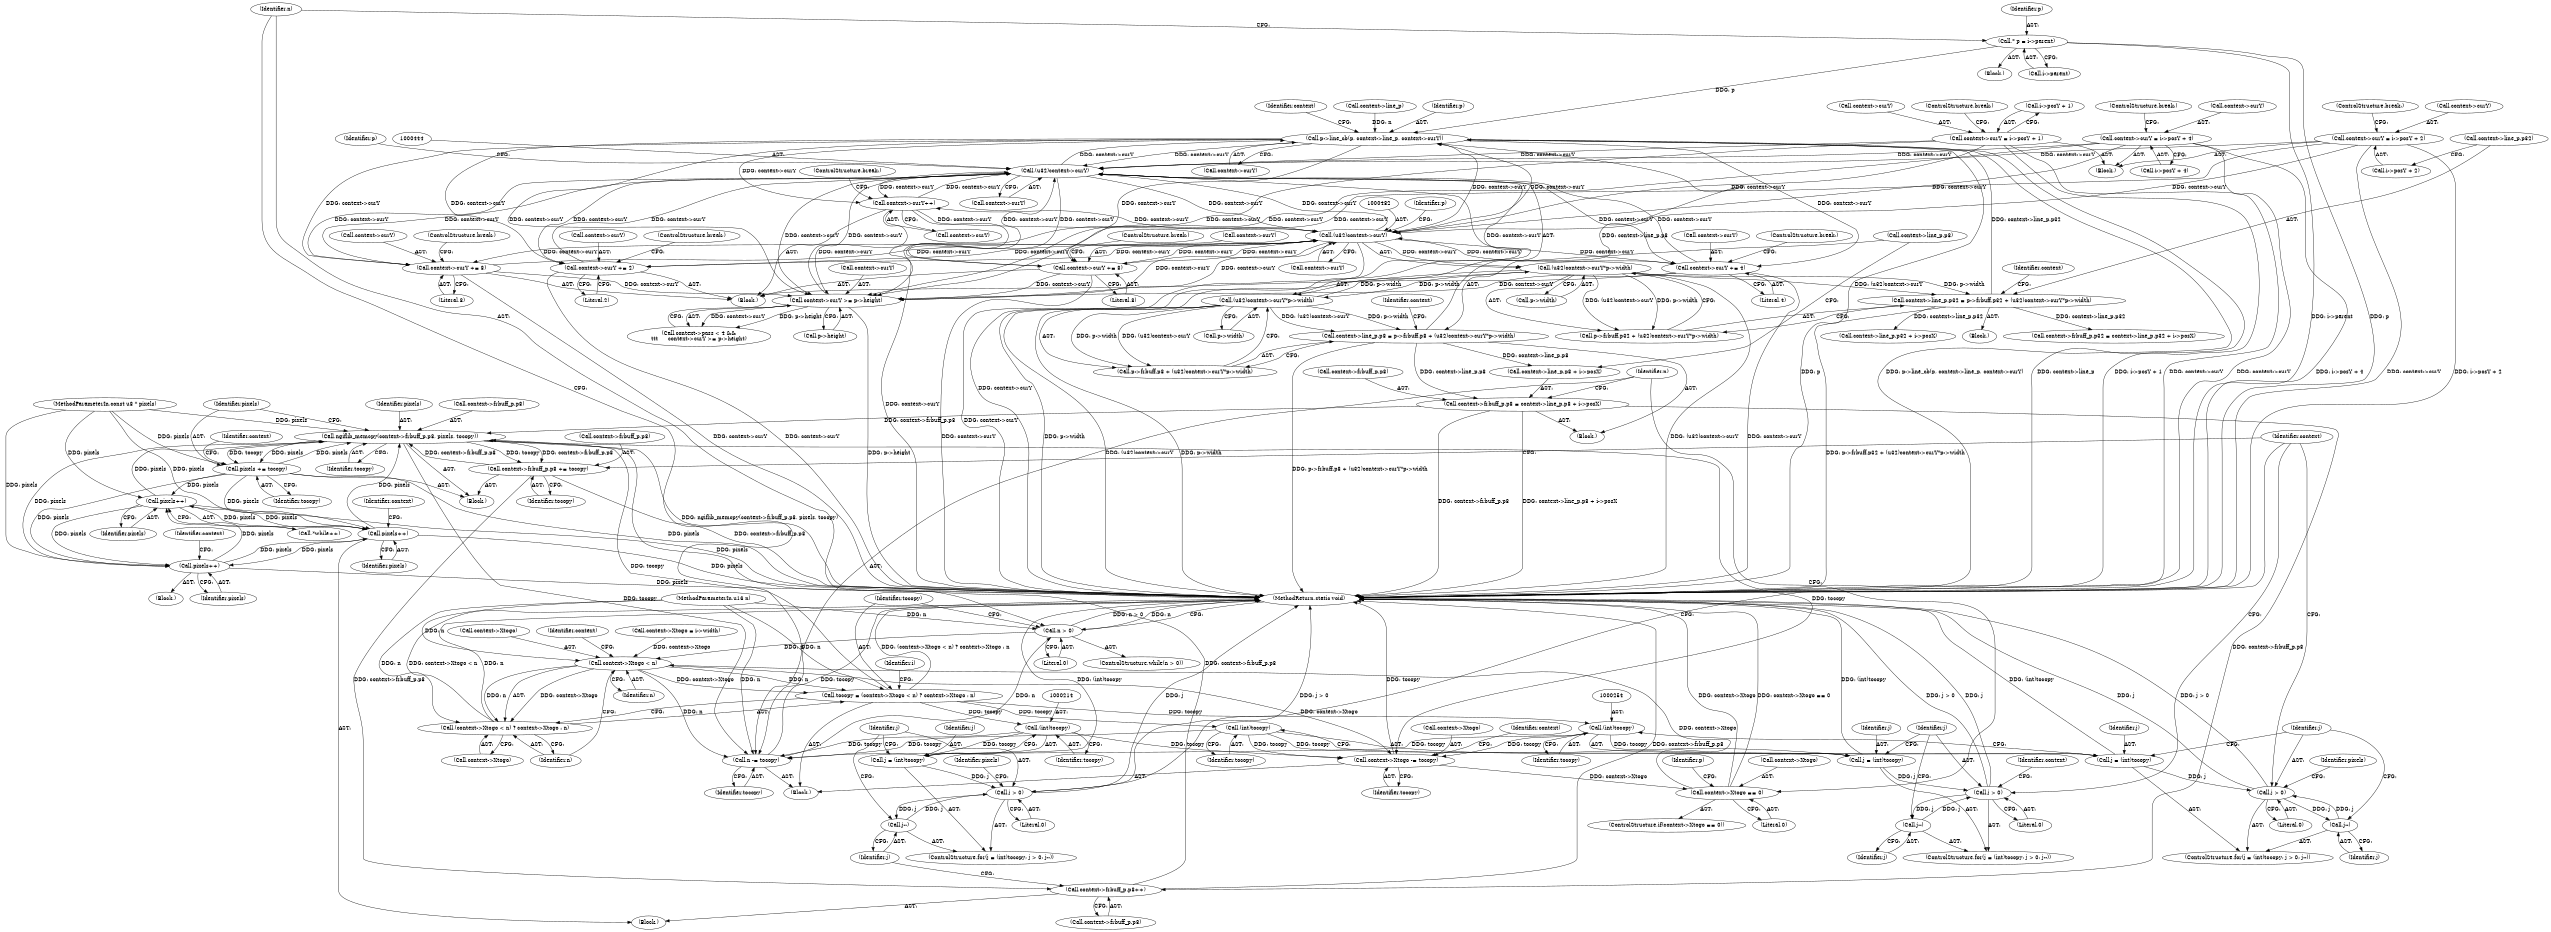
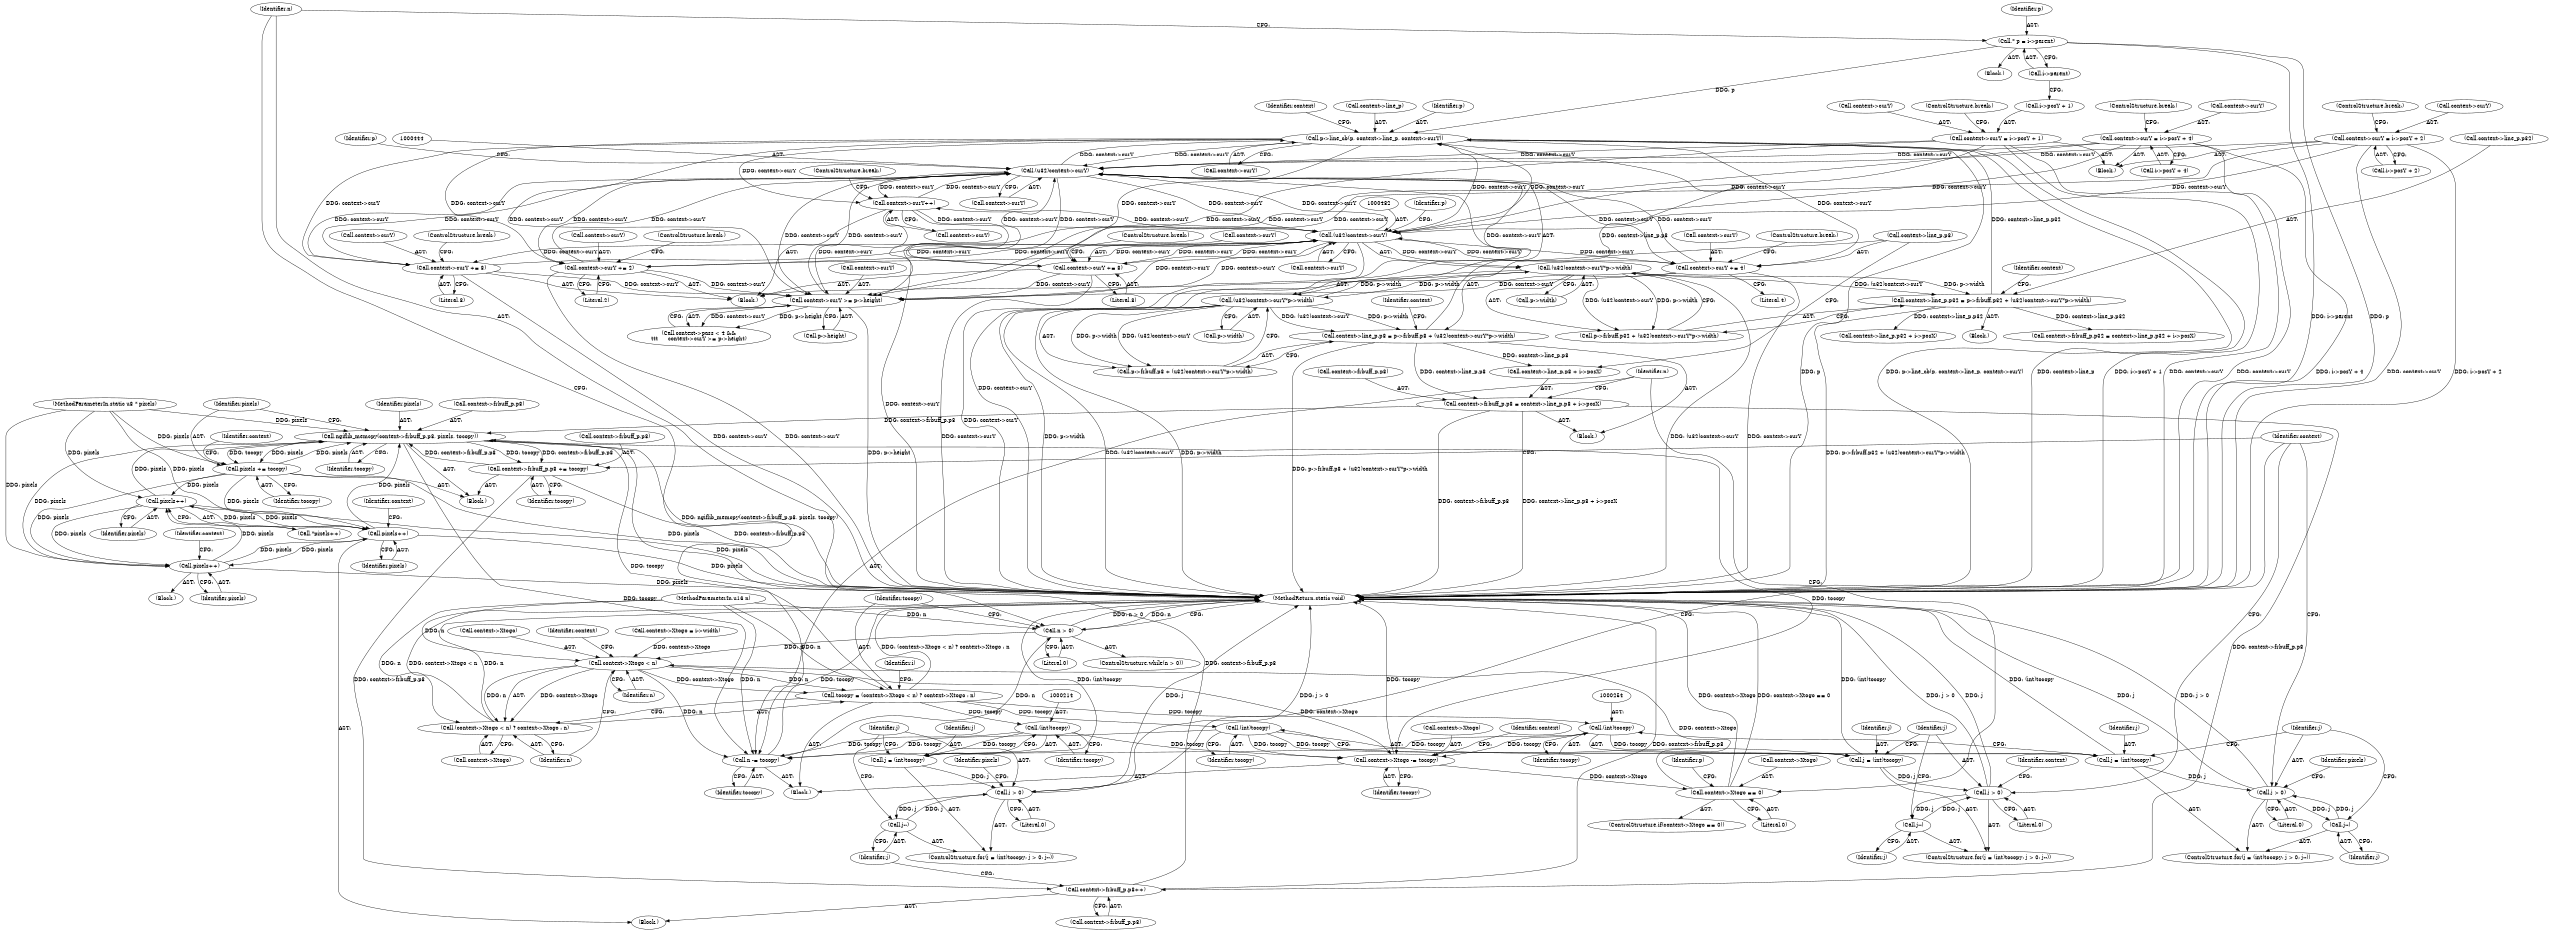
(1382, 123) -> (1382, 123)
(2022, 124) -> (2049, 88)
(2446, 154) -> (2392, 153)
(1770, 283) -> (1826, 260)
none -> (715, 288)
(105, 404) -> (105, 404)
(319, 534) -> (319, 534)
